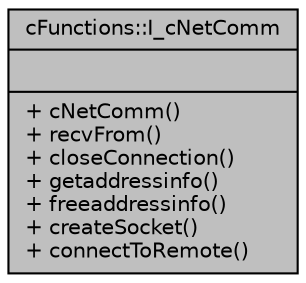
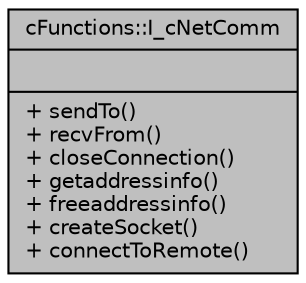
(103, 112) -> (81, 112)
